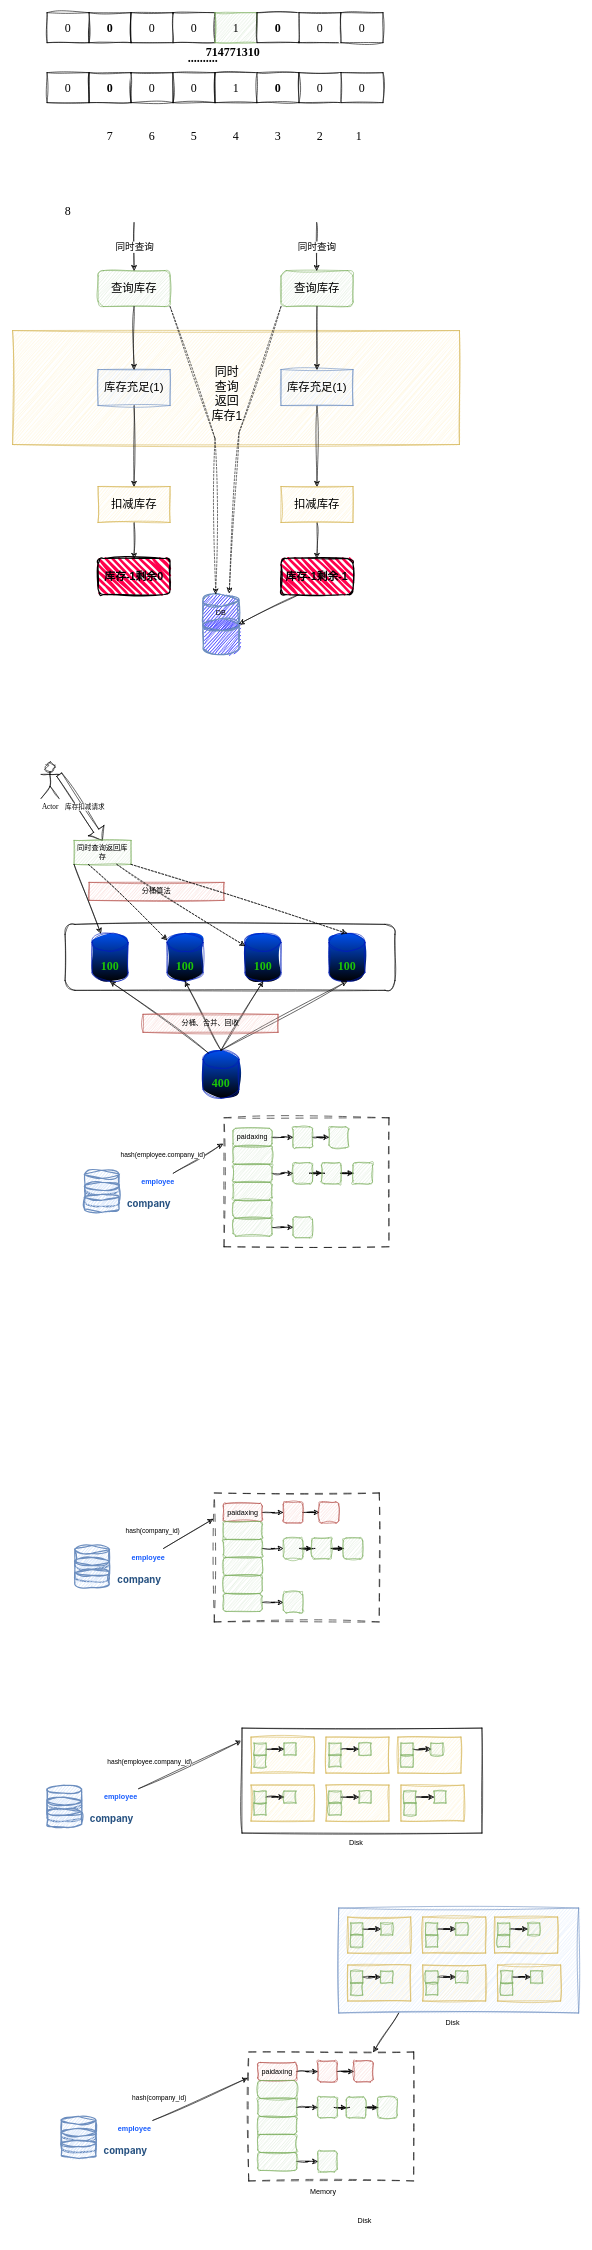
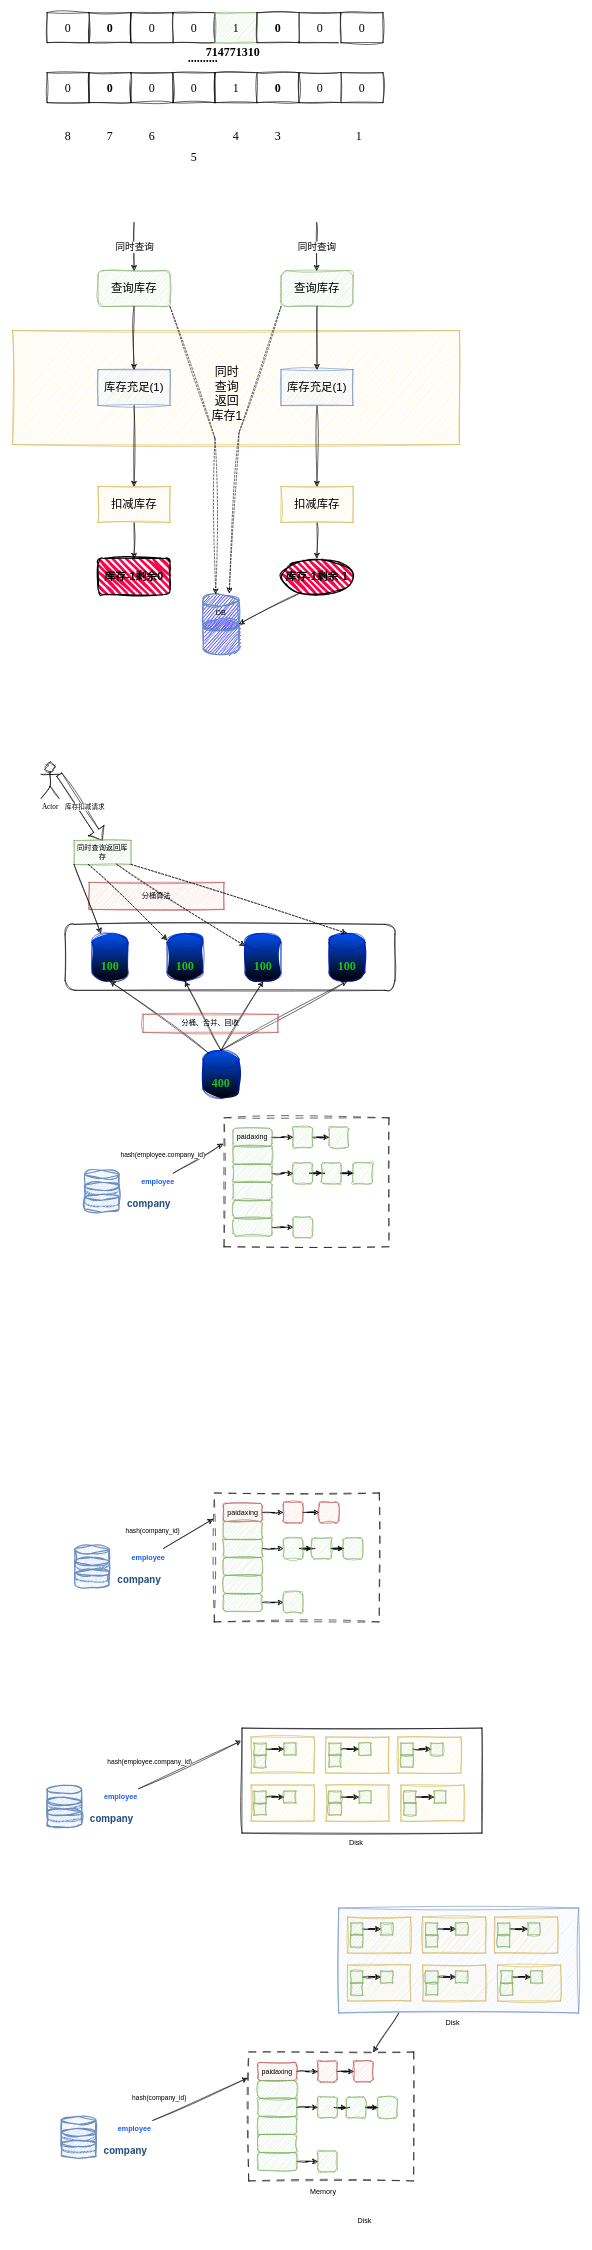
(194, 135) -> (194, 156)
(320, 135) -> none
(68, 210) -> (68, 135)
(317, 576) -> (317, 576)
(157, 891) -> (157, 896)
(211, 1023) -> (211, 1023)
